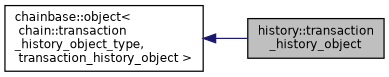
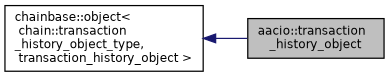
(316, 38) -> (316, 38)
